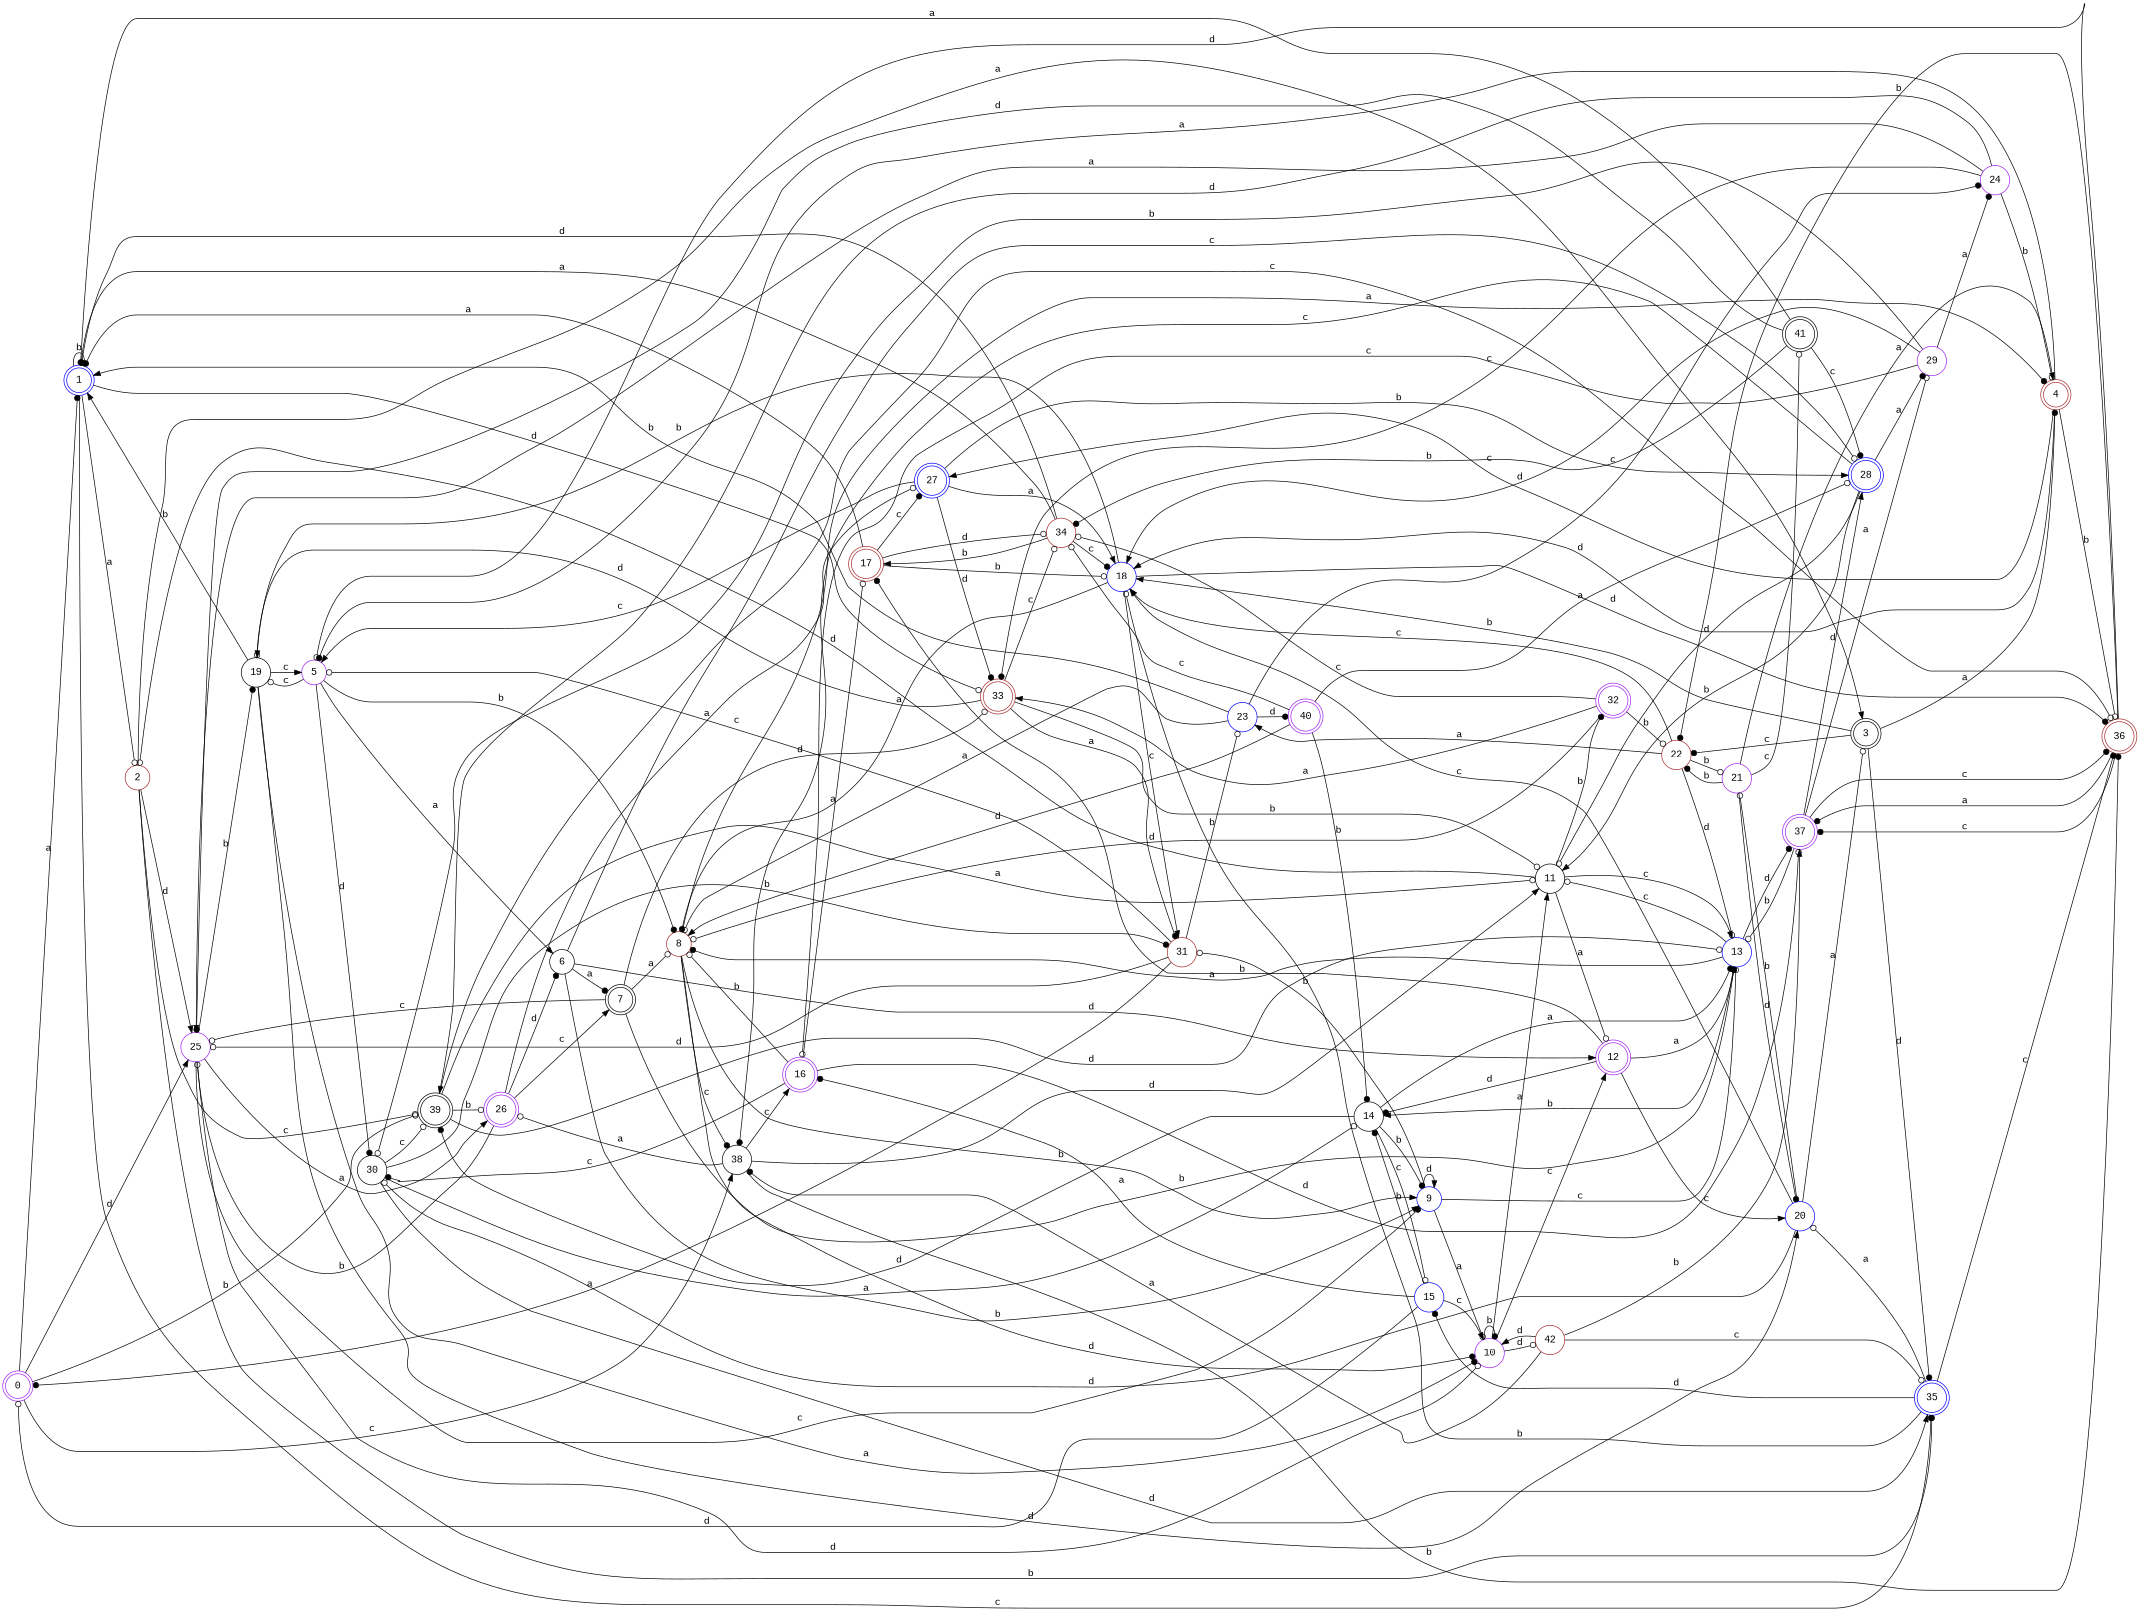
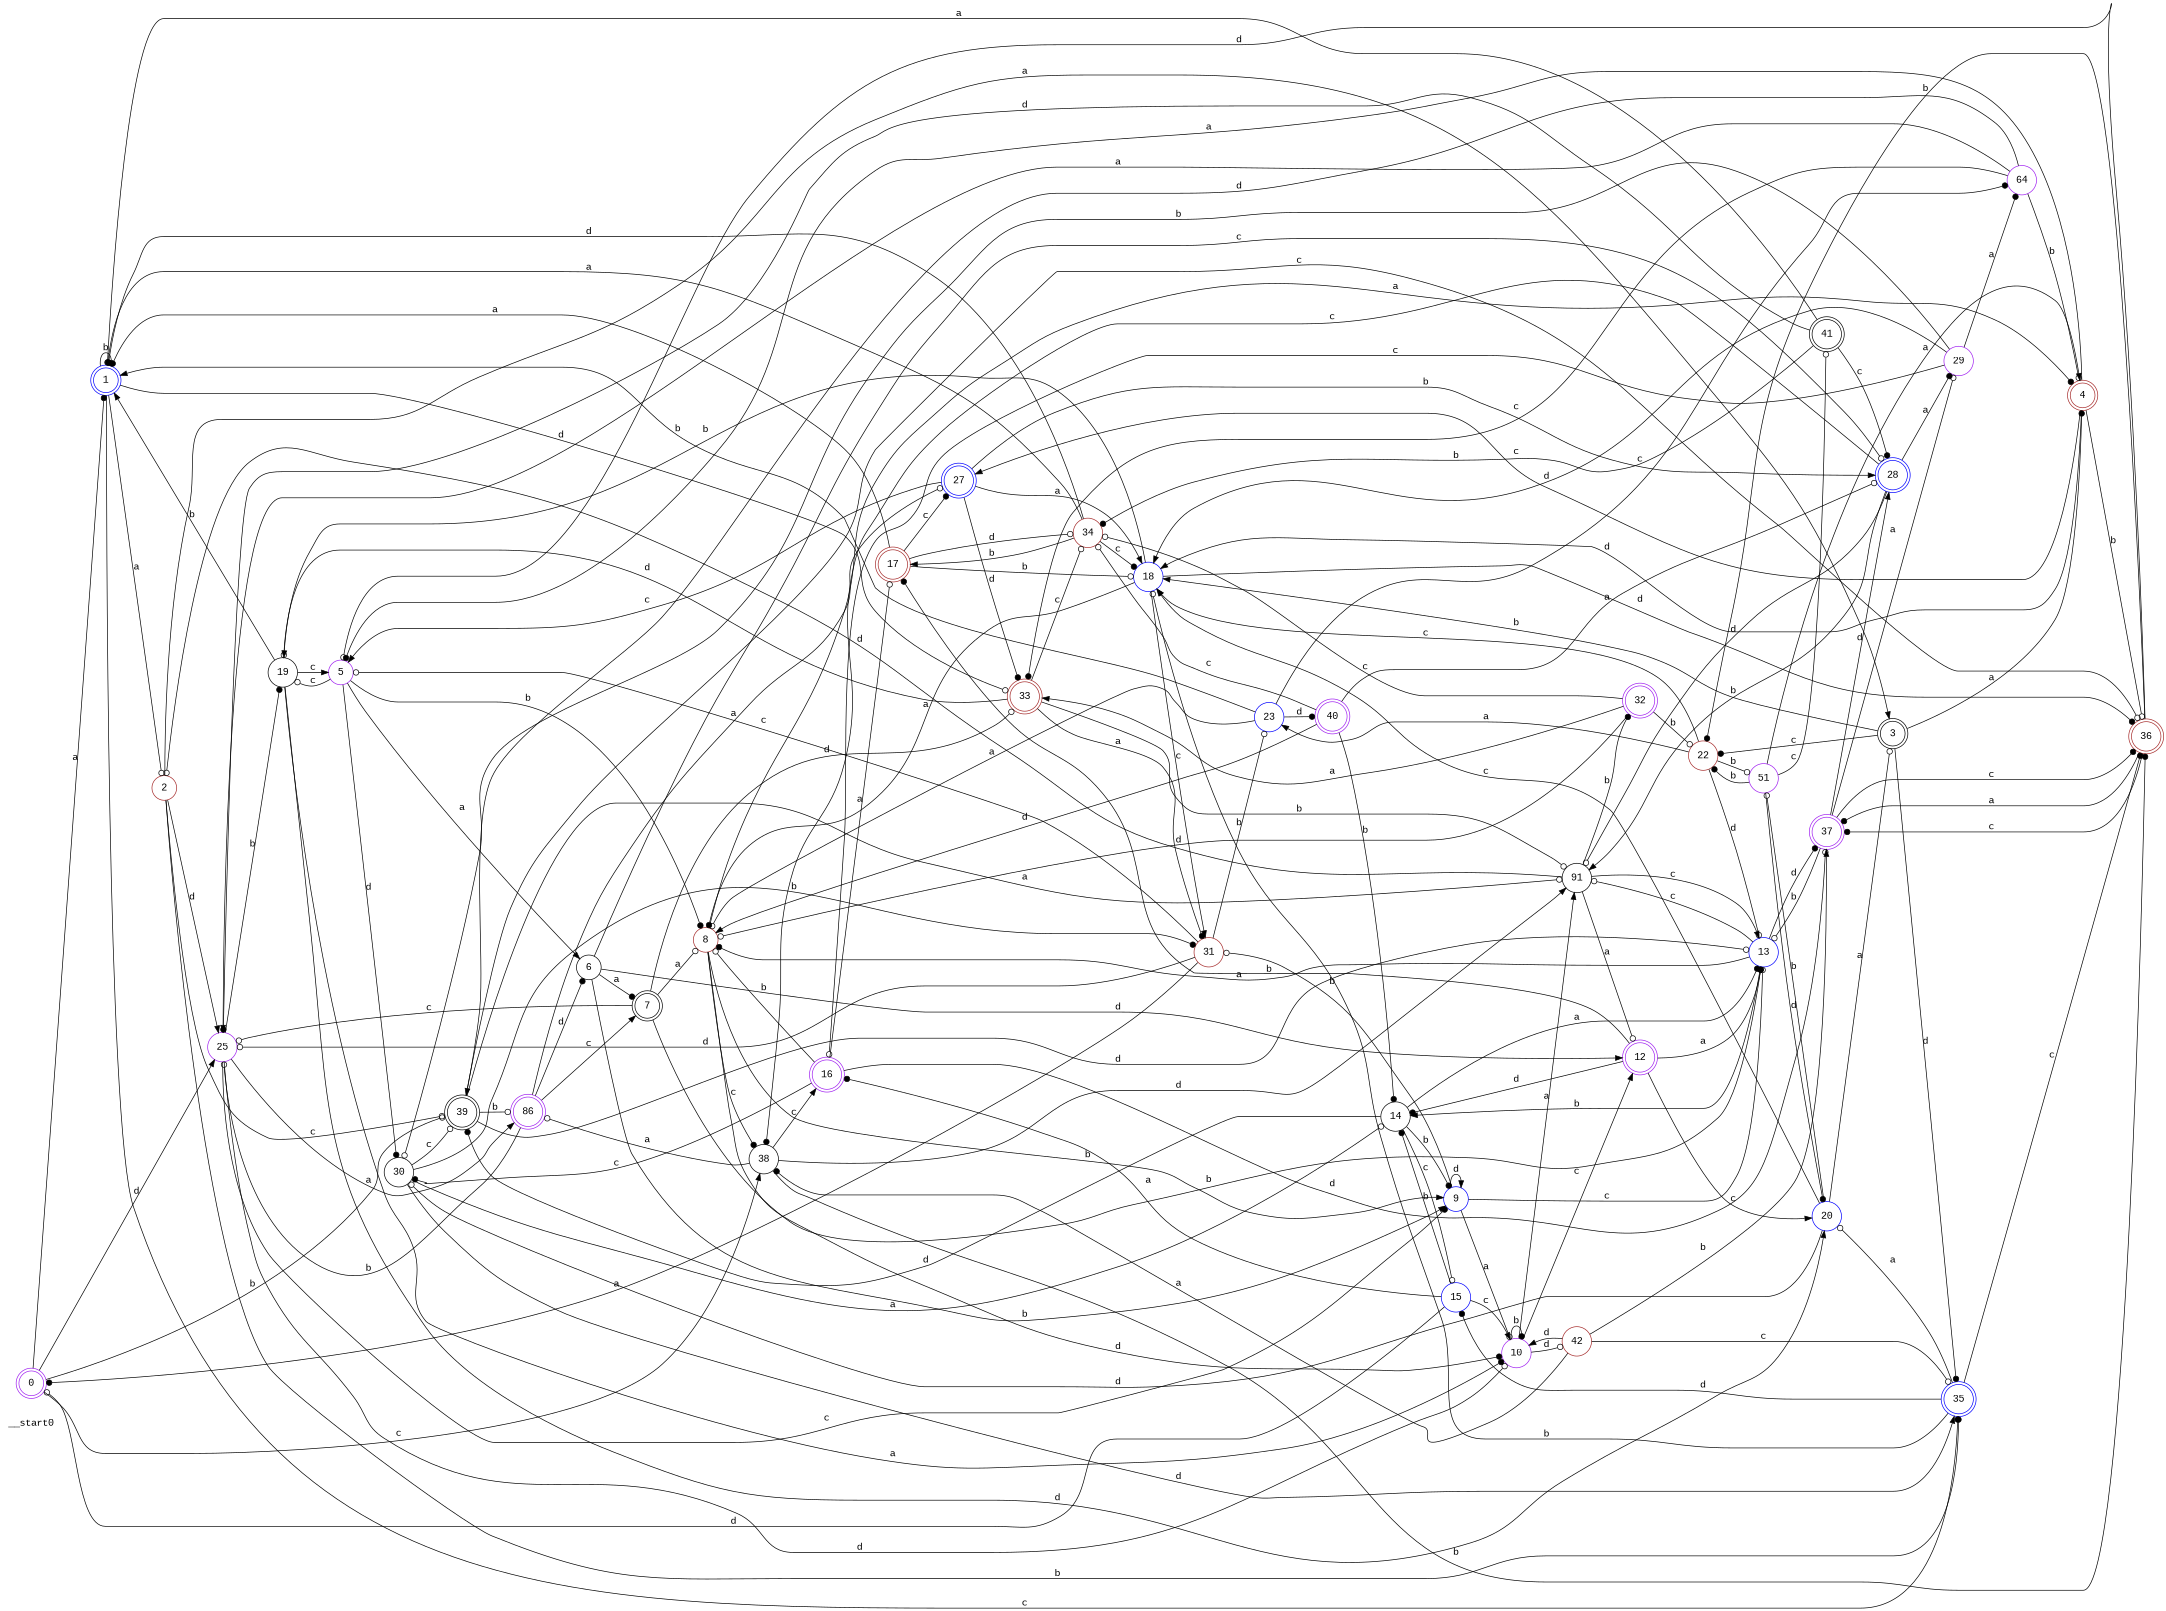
(1995, 180) -> (2022, 180)
(1737, 778) -> (1764, 778)
(1550, 879) -> (1577, 878)
(501, 1110) -> (528, 1112)
none -> (31, 1423)
